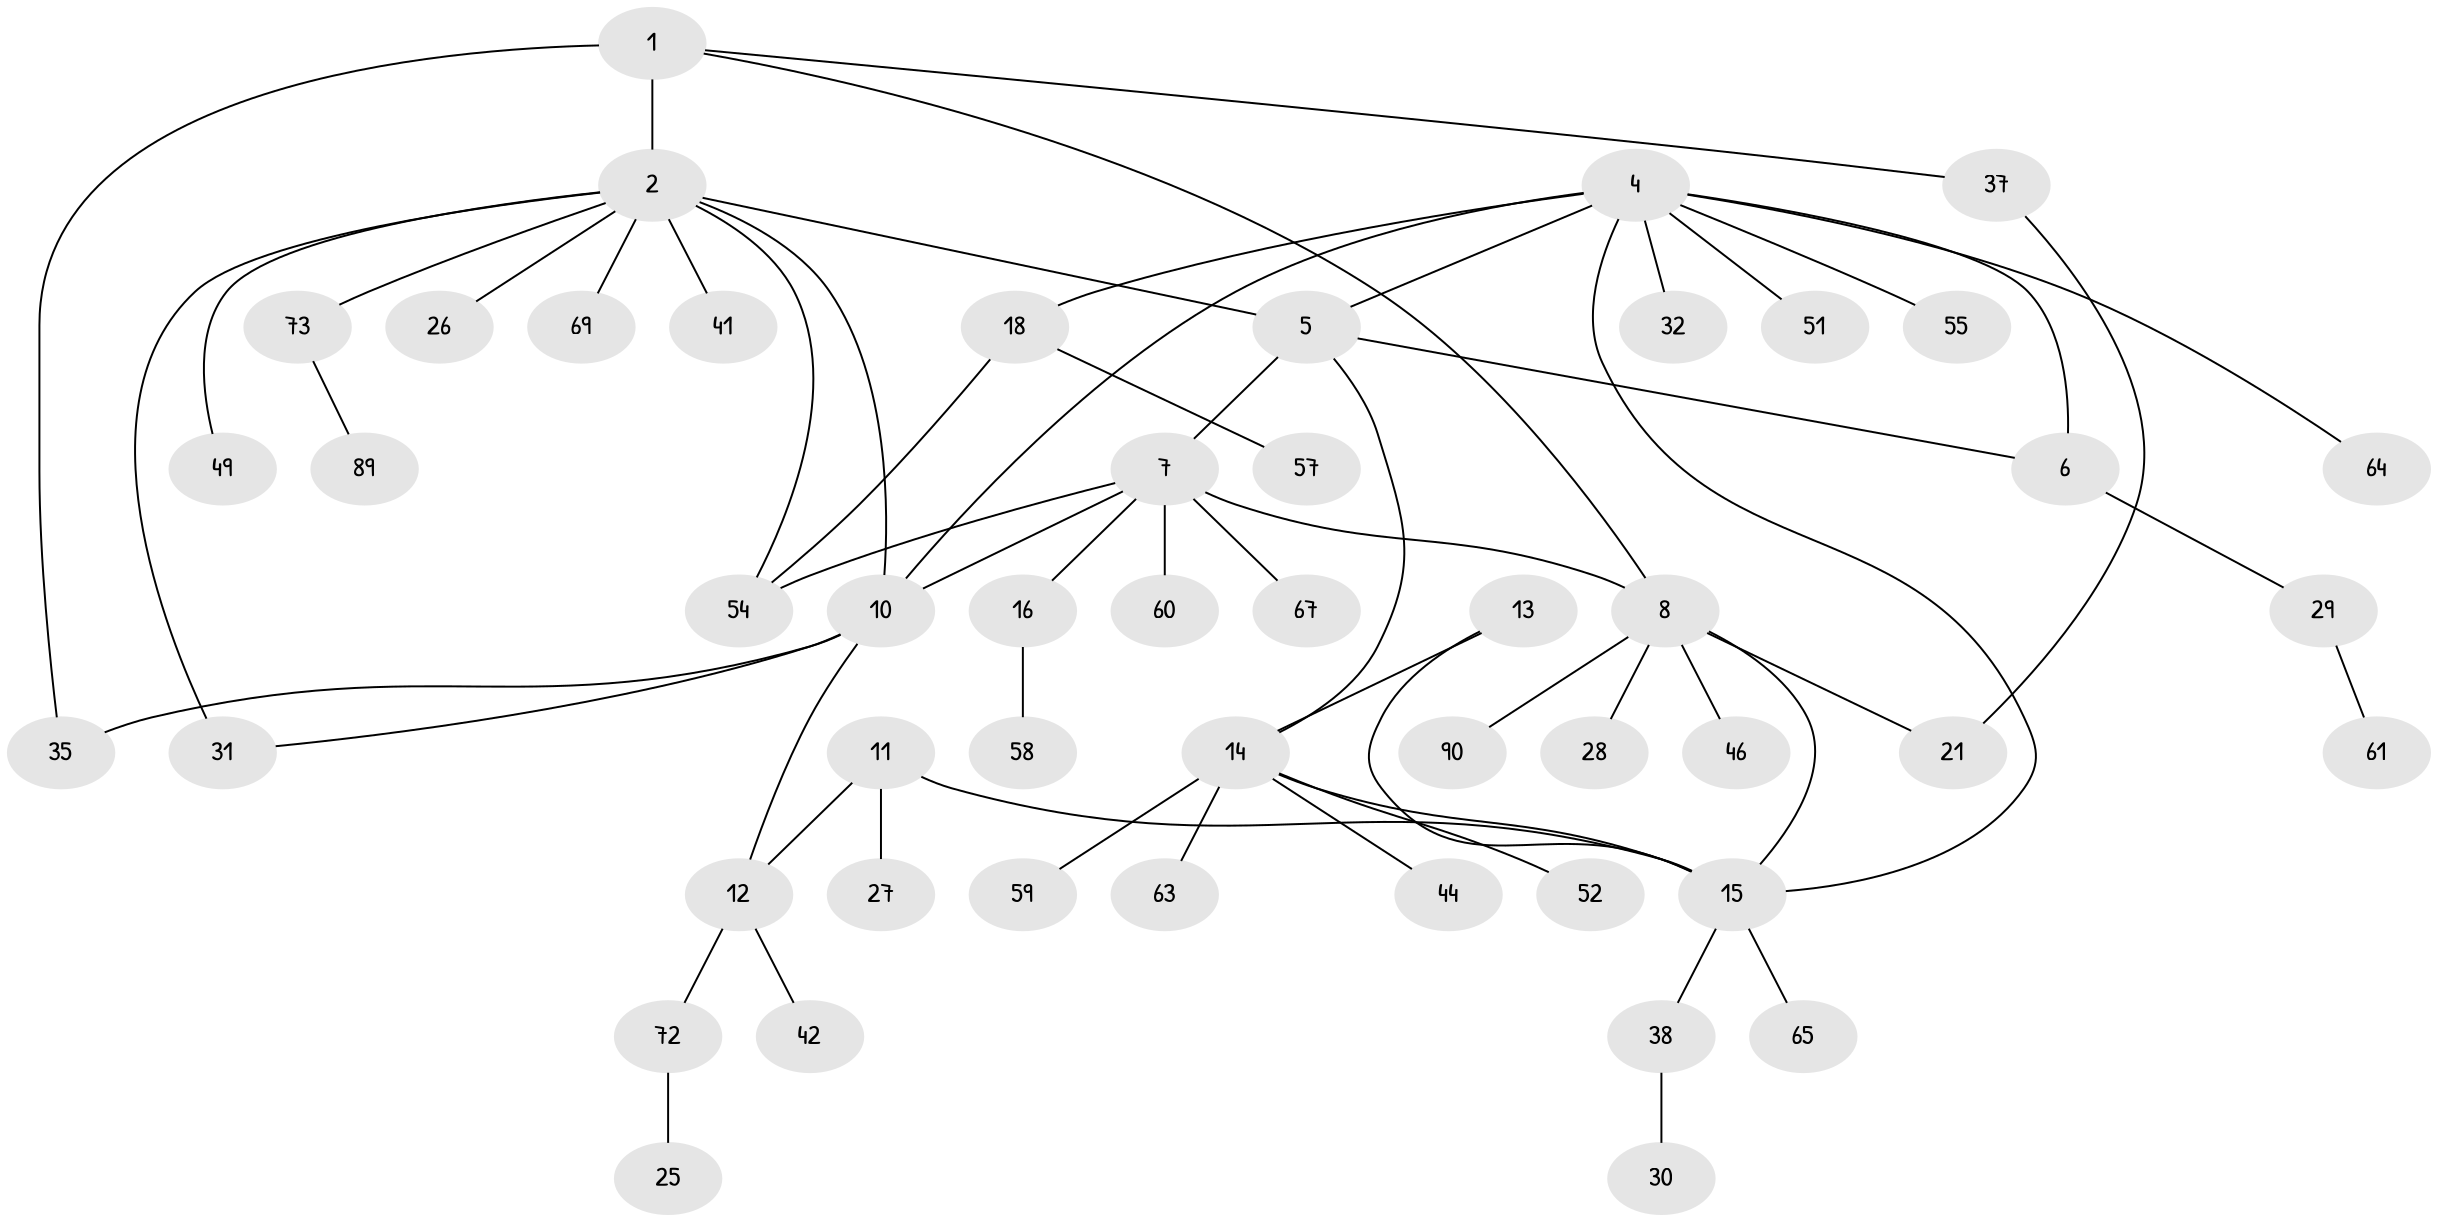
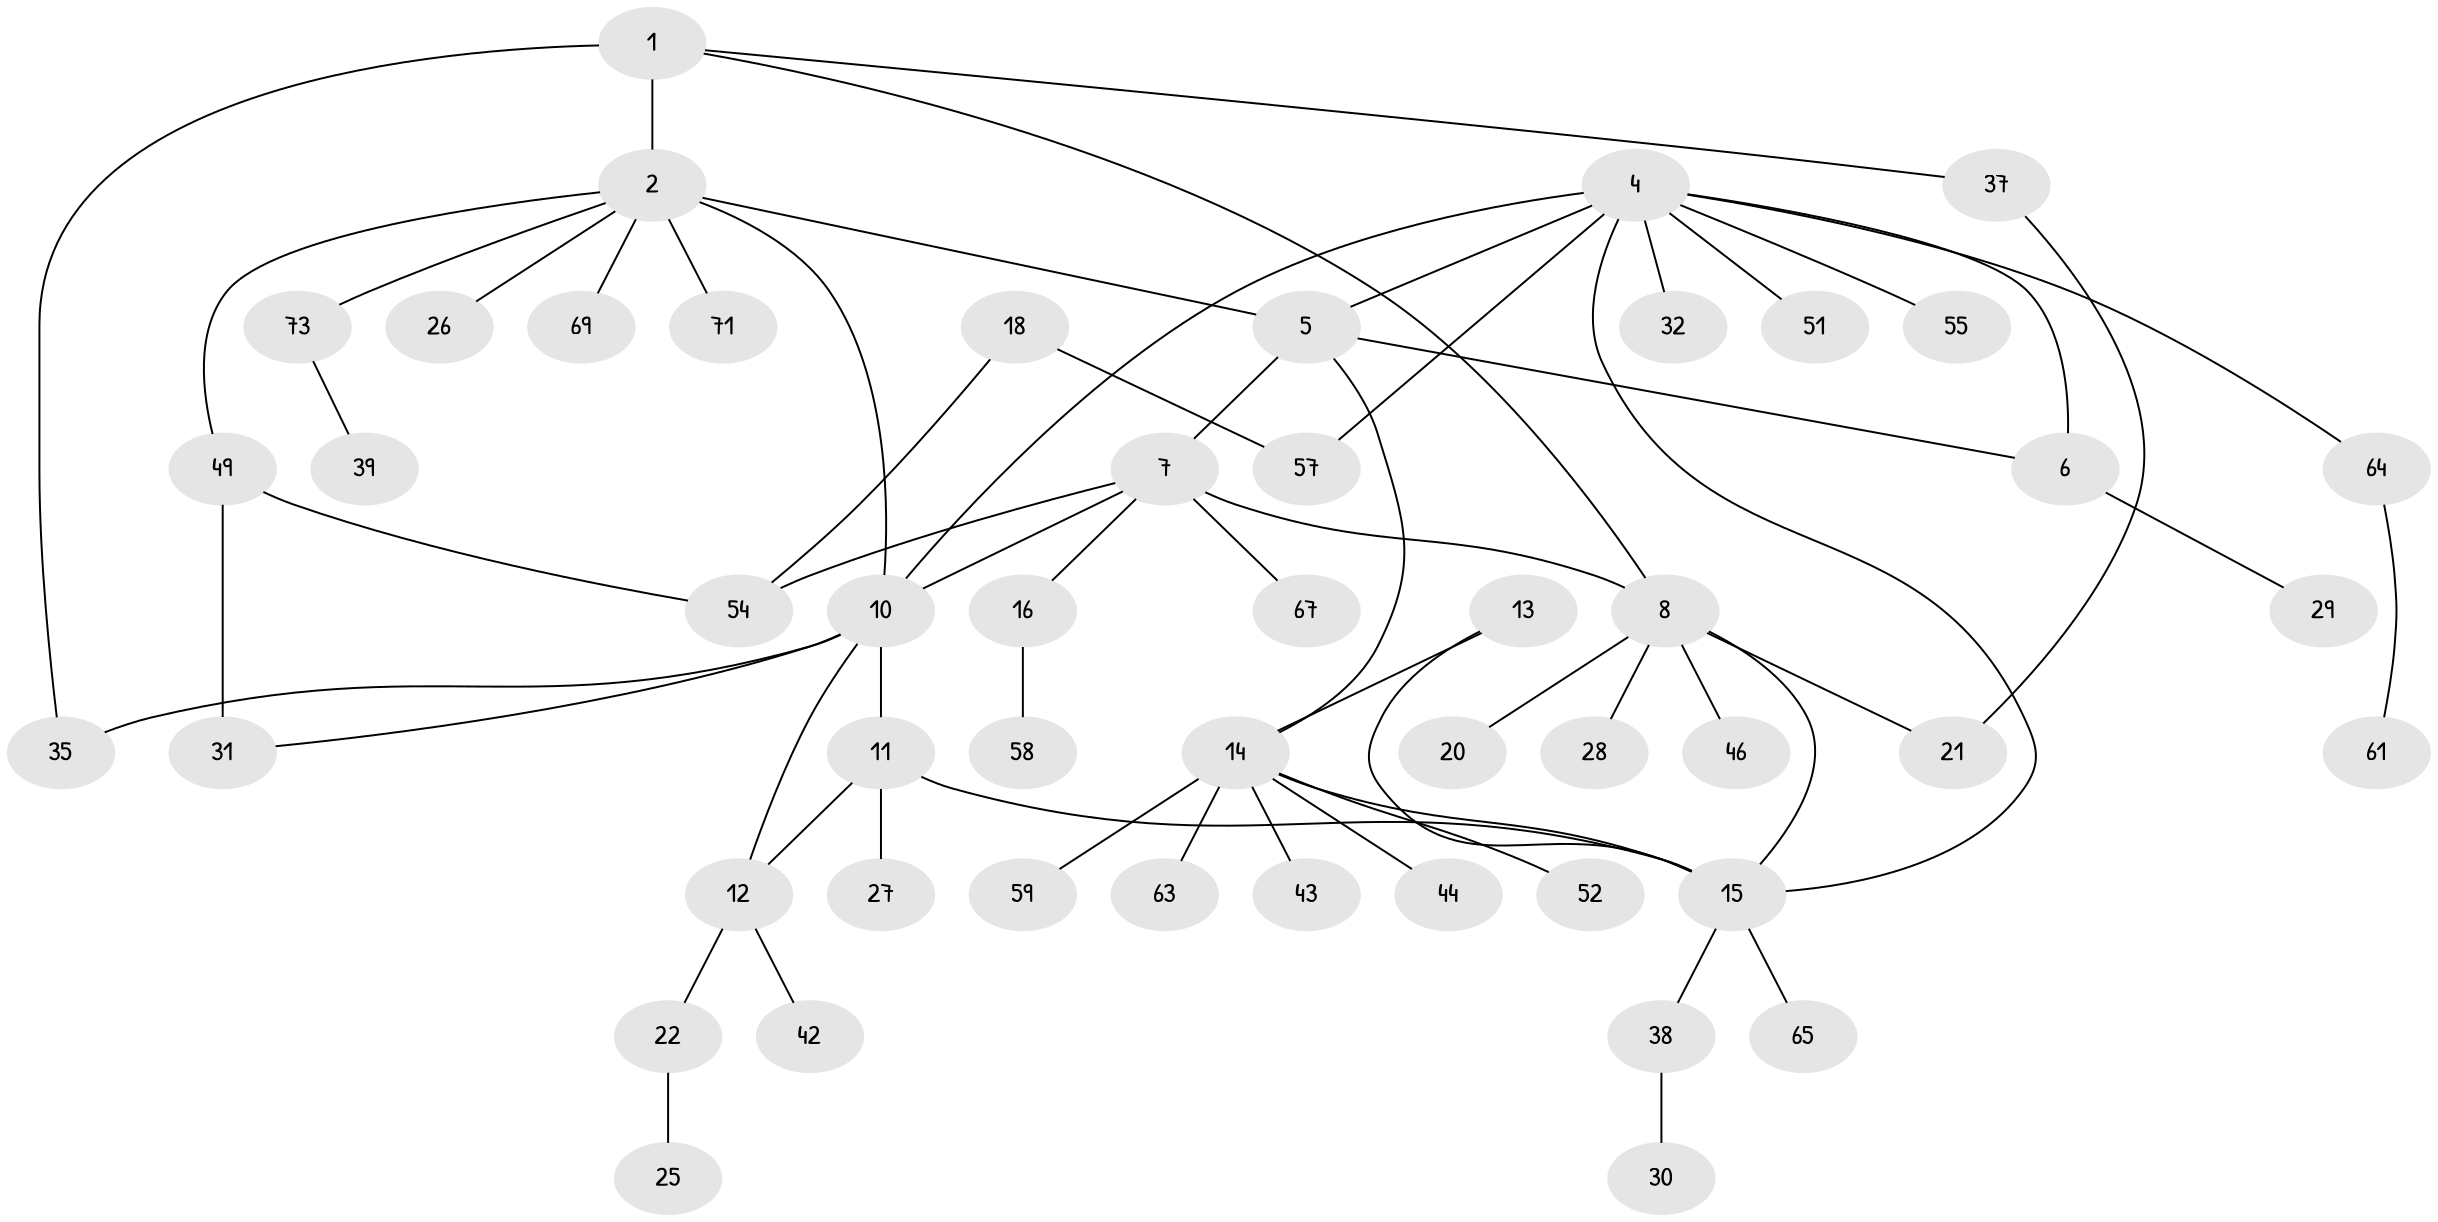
(1318, 238) -> (1471, 327)
(185, 305) -> (223, 611)
(723, 327) -> (723, 327)
(813, 372) -> (473, 556)
(365, 469) -> (365, 469)
(1165, 611) -> none
none -> (881, 682)
(2350, 682) -> (2396, 611)
(1453, 753) -> (1453, 753)
none -> (1307, 895)
(668, 1037) -> (668, 1037)
